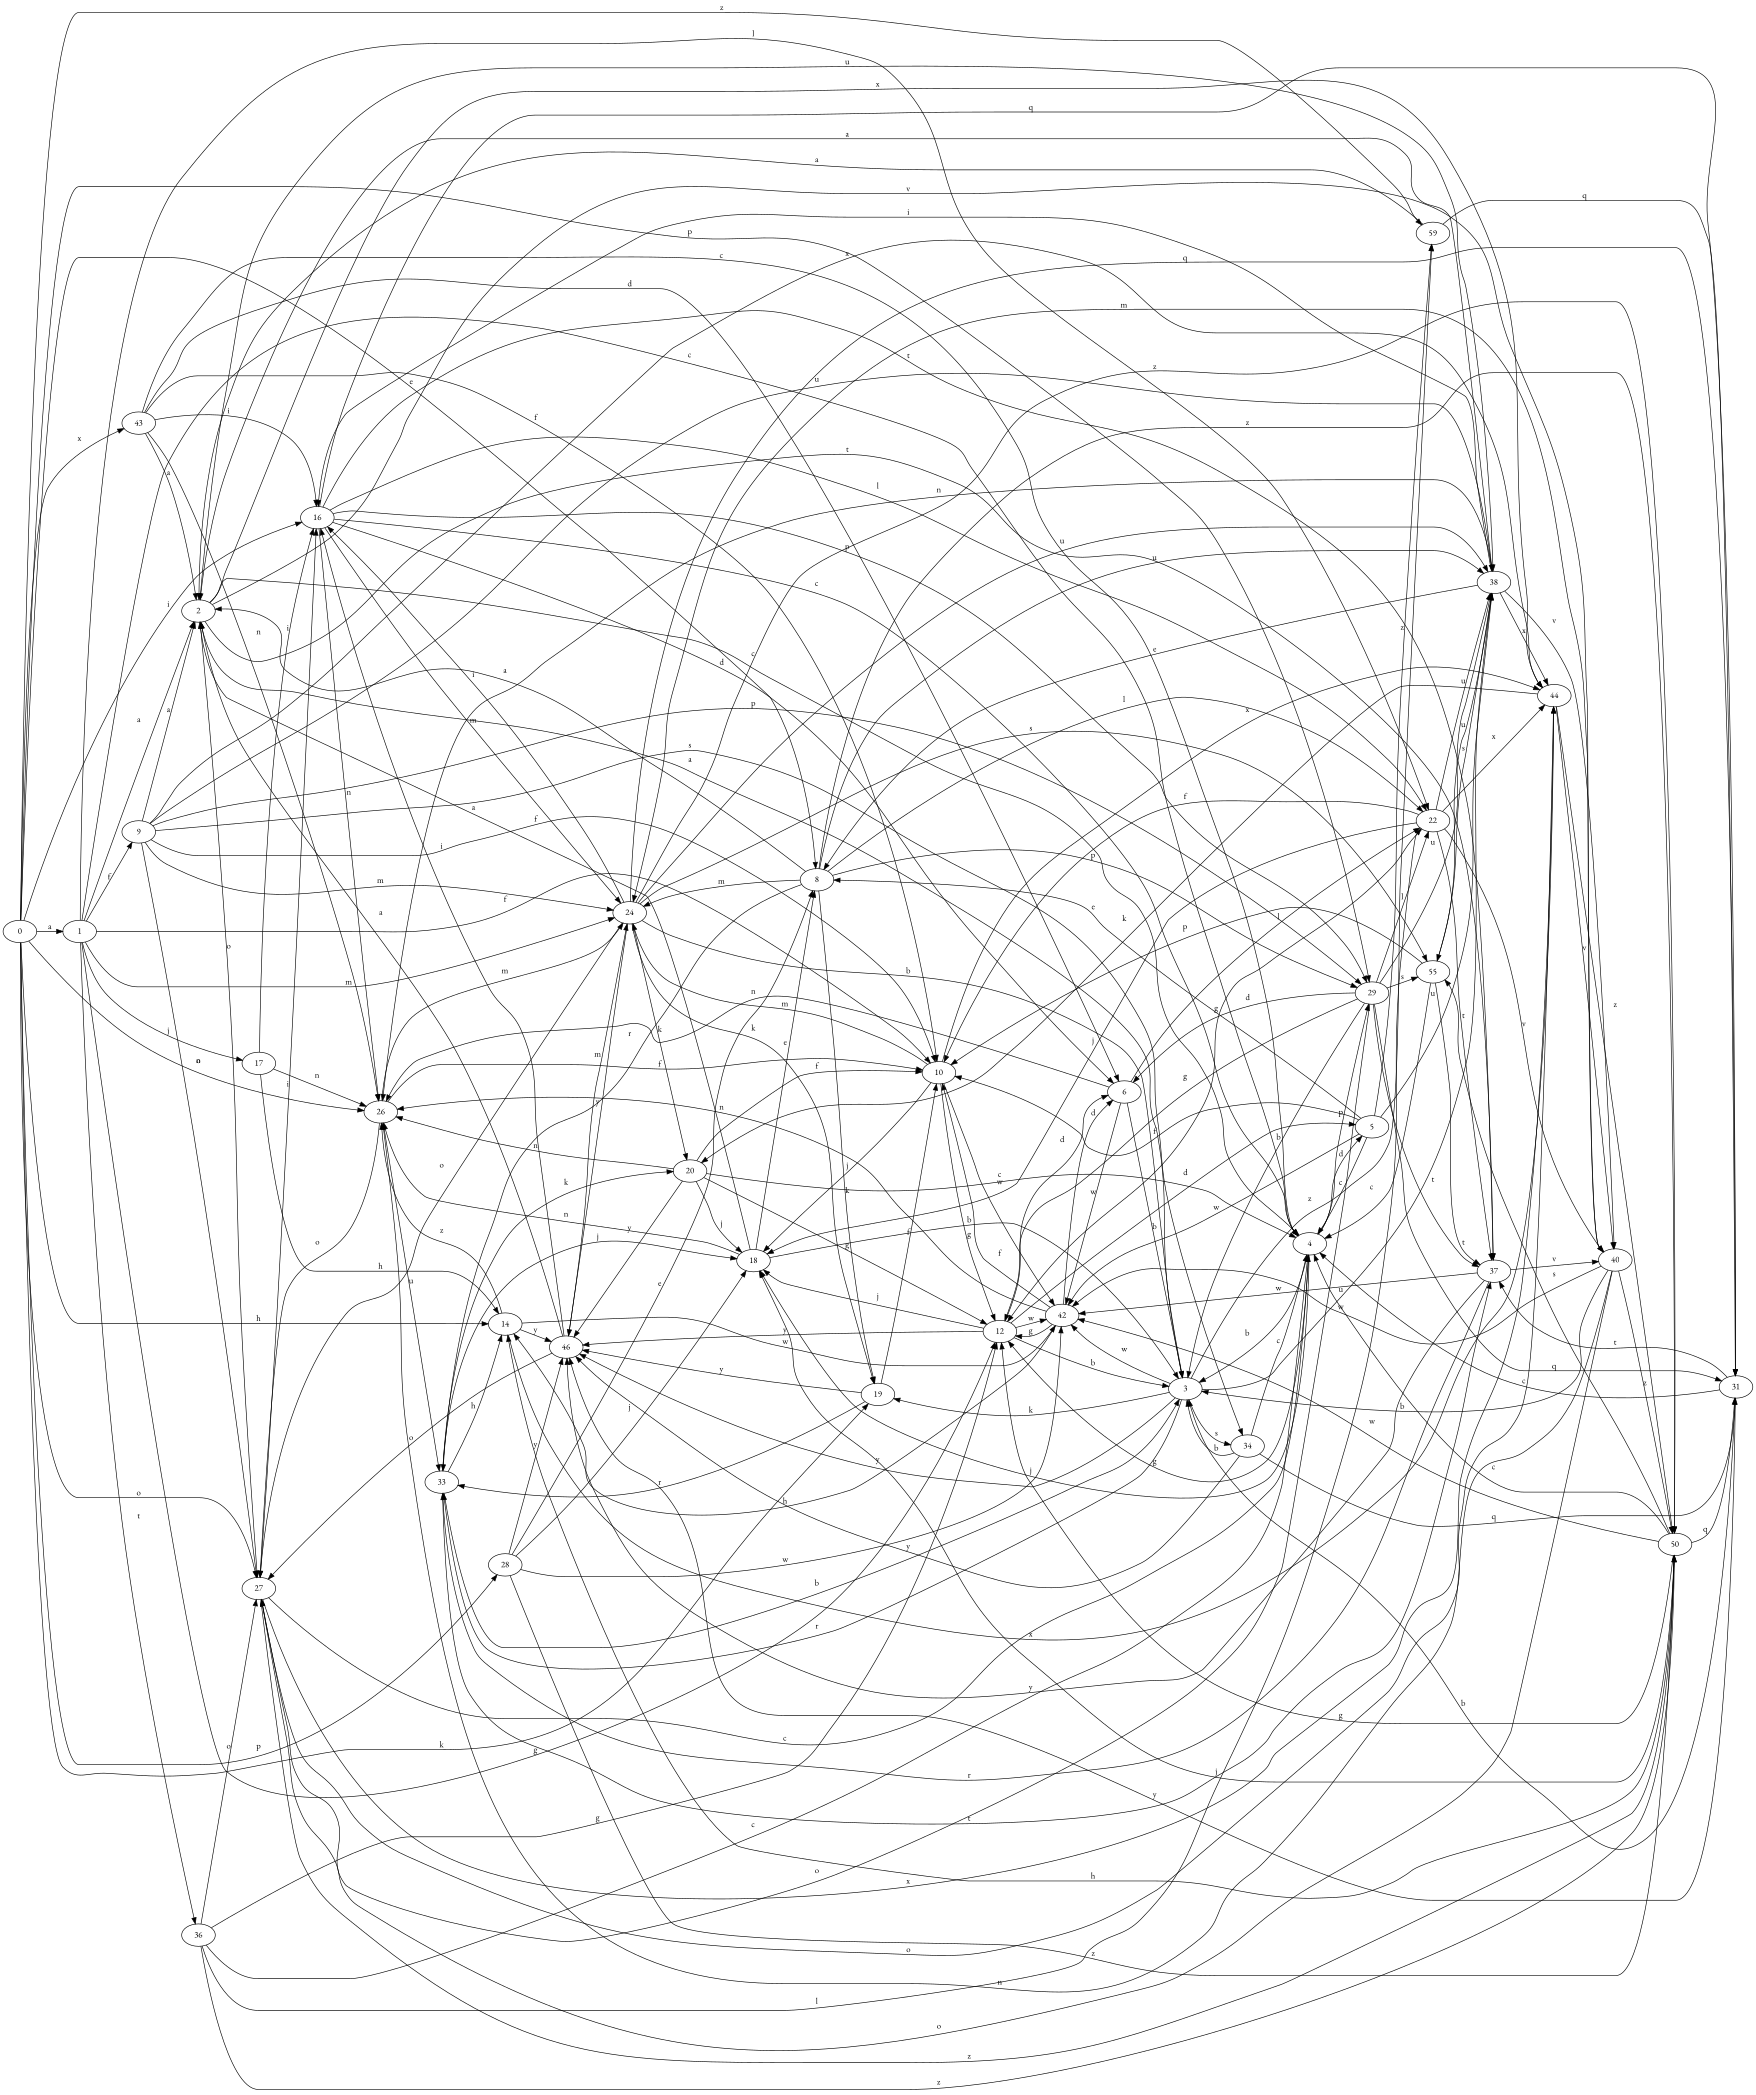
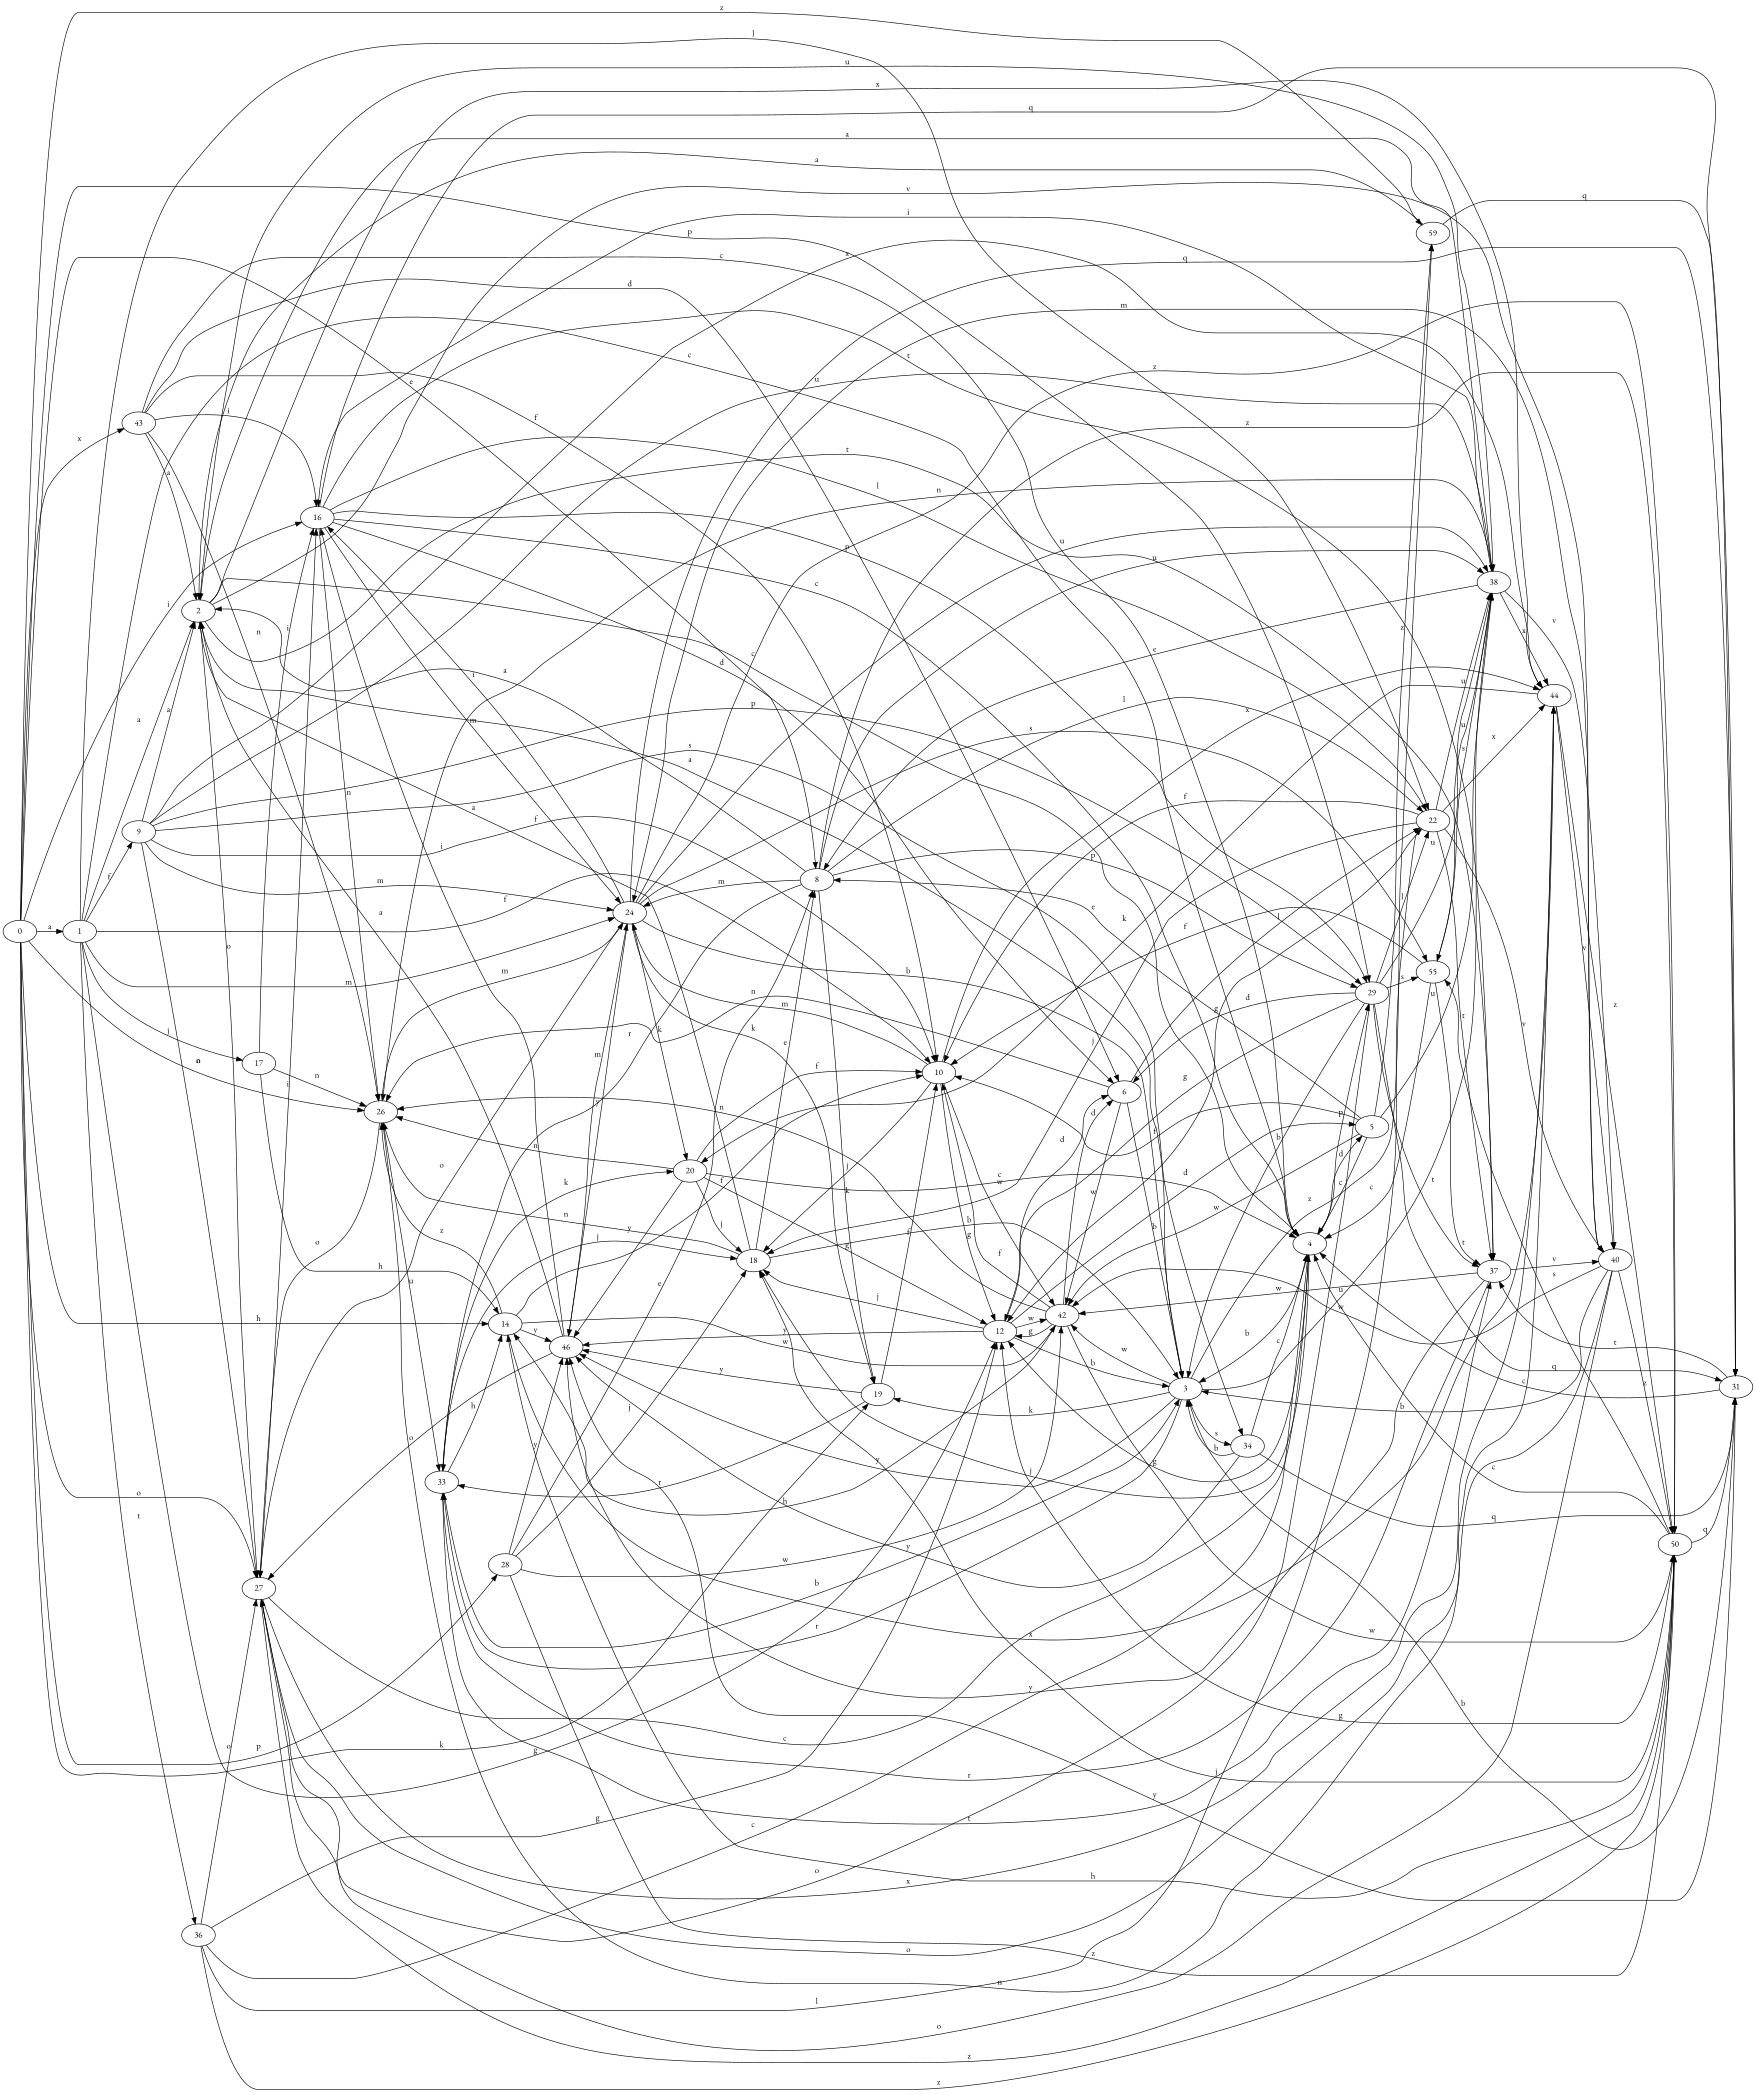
(1185, 927) -> (1185, 927)
(646, 1069) -> (716, 1194)
(1370, 1436) -> (1322, 1625)
